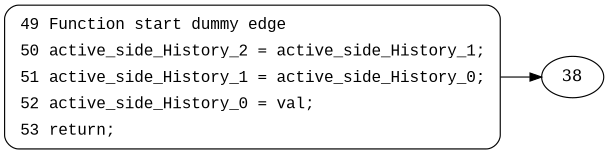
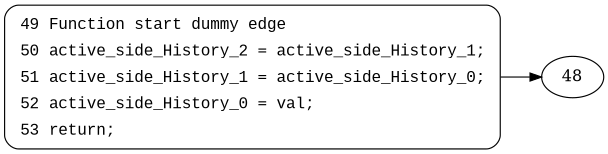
(573, 77) -> (573, 77)
